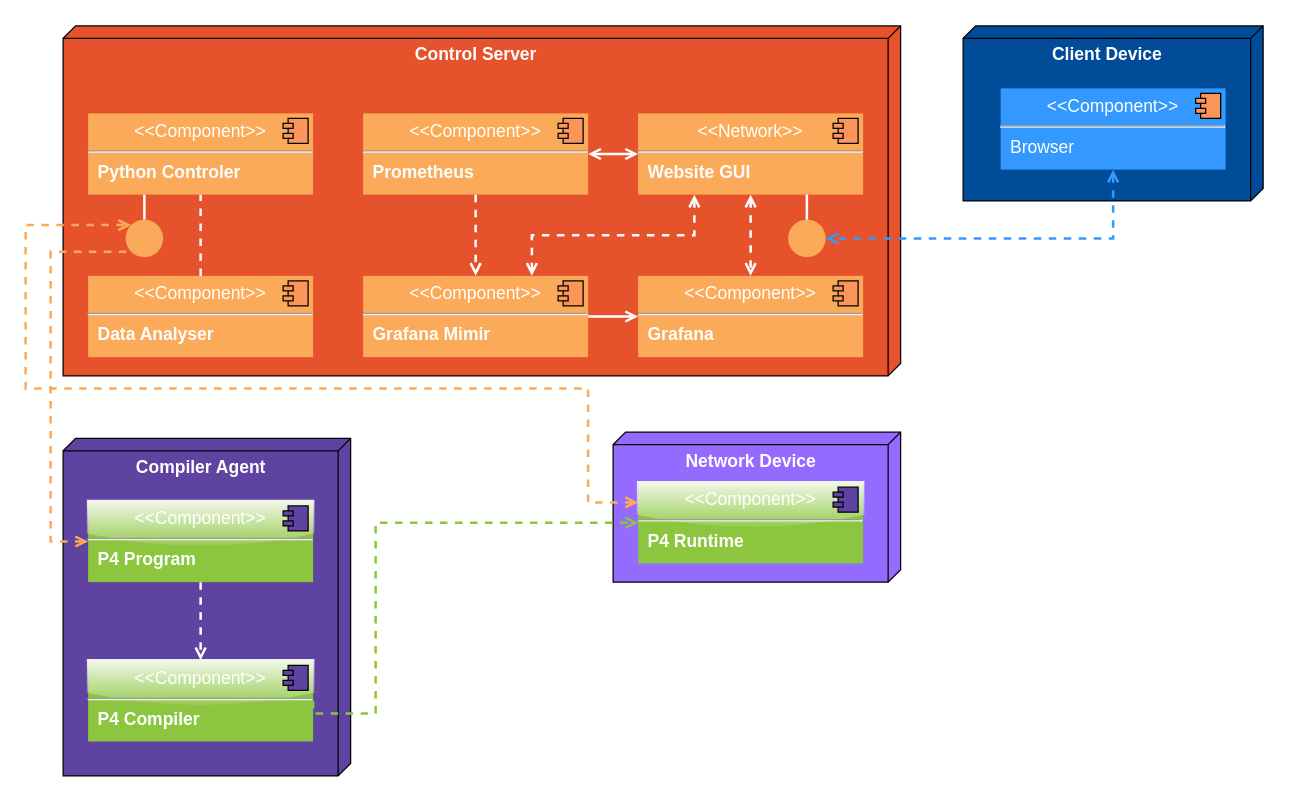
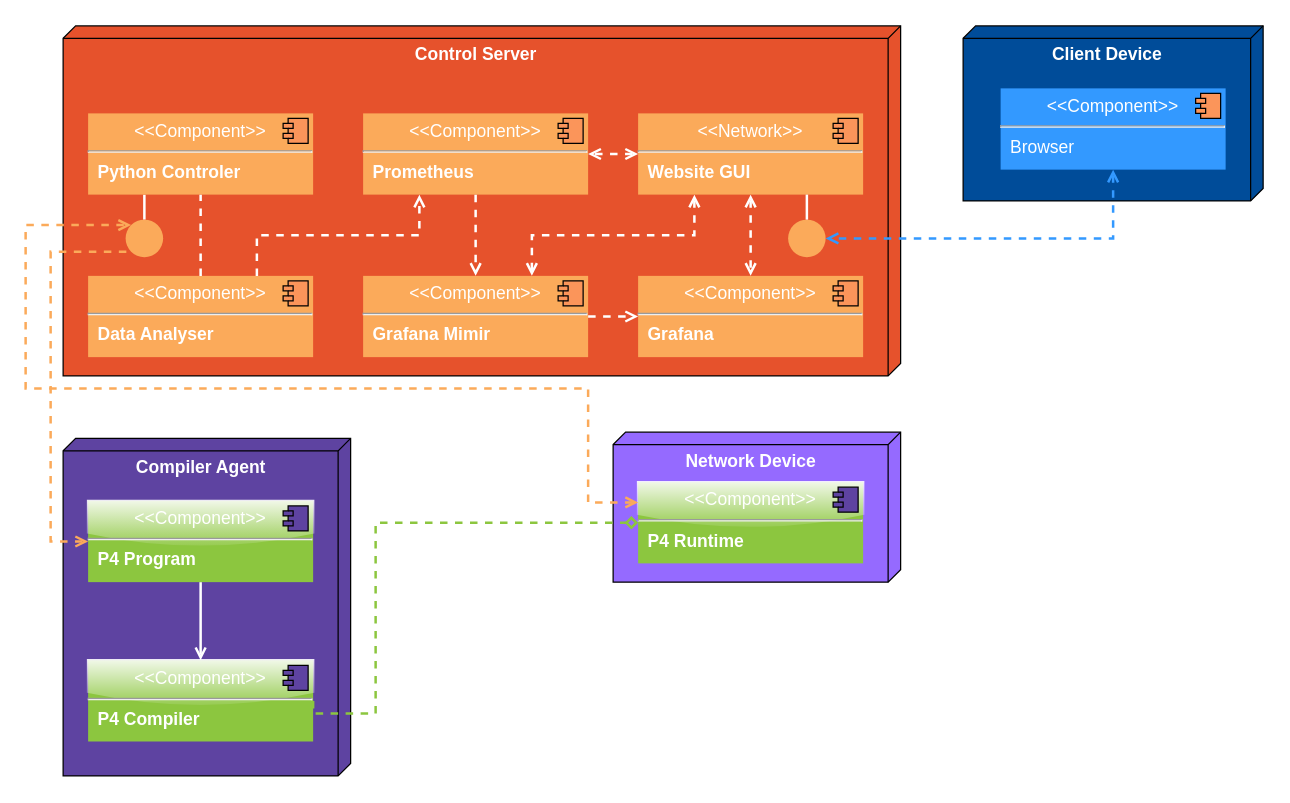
(610, 154) -> (610, 154)
none -> (335, 235)
(613, 316) -> (613, 316)
(628, 523) -> (625, 523)
(201, 621) -> (201, 621)
